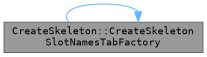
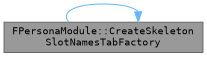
(103, 37) -> (103, 37)
